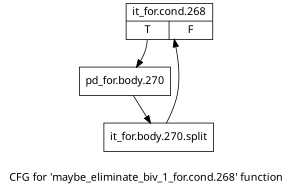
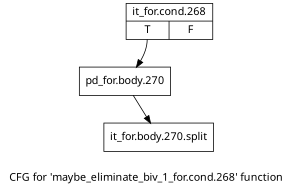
(178, 86) -> none
